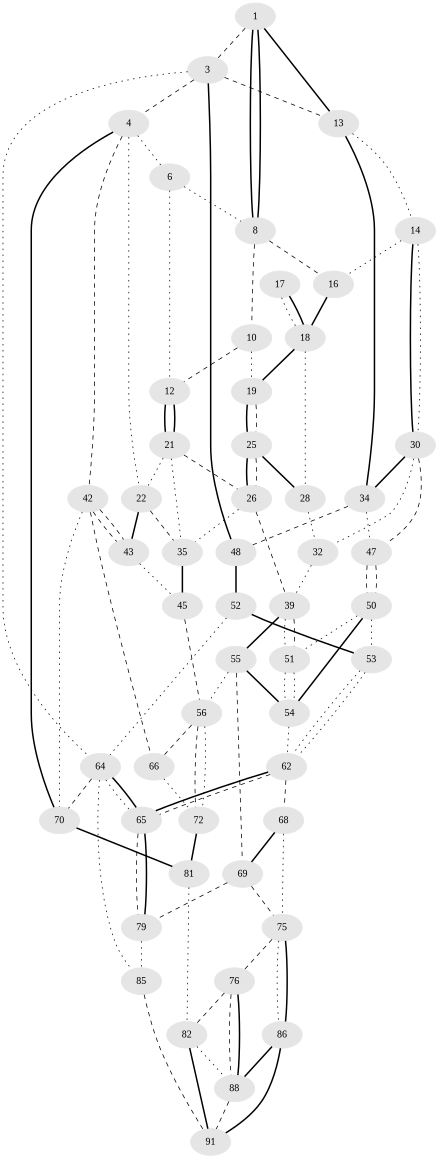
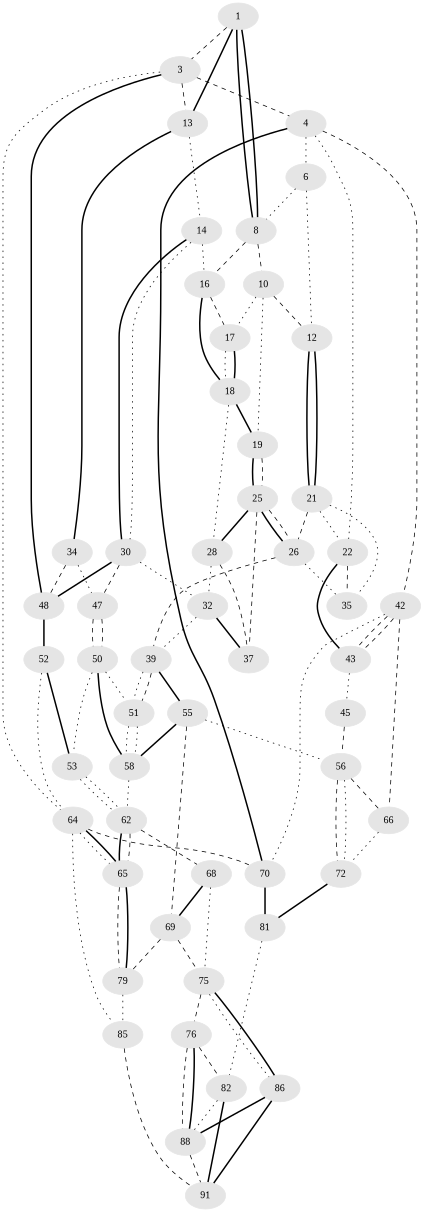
none -> (217, 311)
none -> (247, 311)
(390, 472) -> (89, 577)
(182, 579) -> none
none -> (249, 660)
(290, 713) -> (130, 767)
